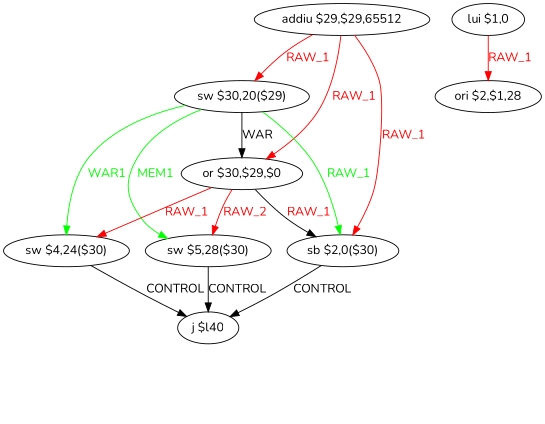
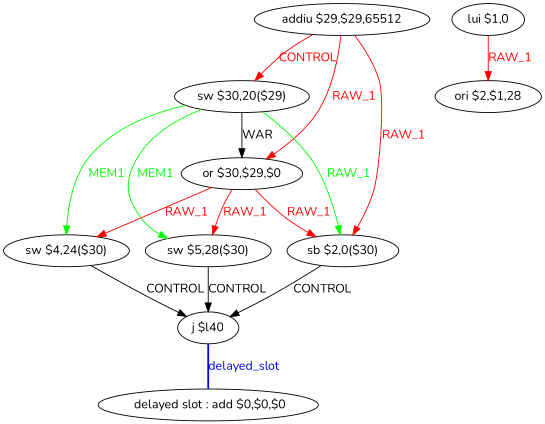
(308, 58) -> (308, 58)
(107, 174) -> (107, 174)
(245, 212) -> (245, 212)
(280, 213) -> (280, 213)
none -> (208, 405)
